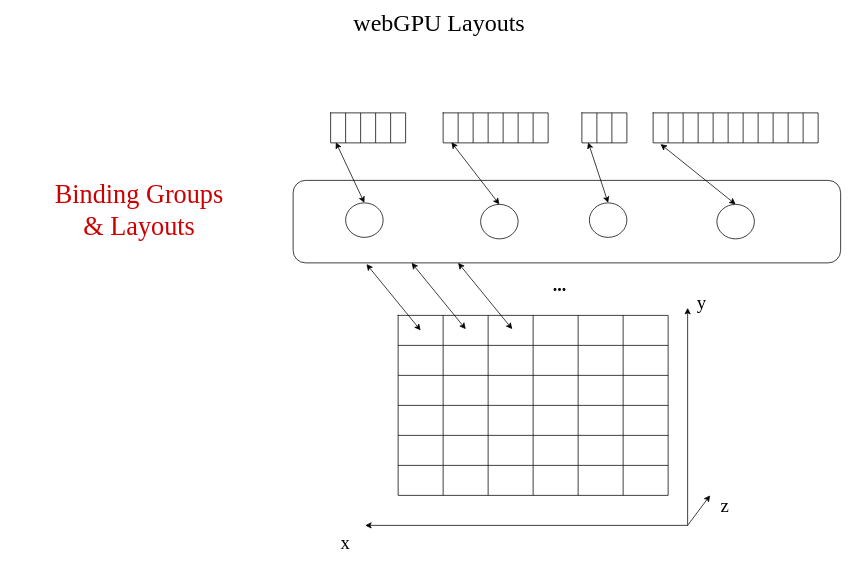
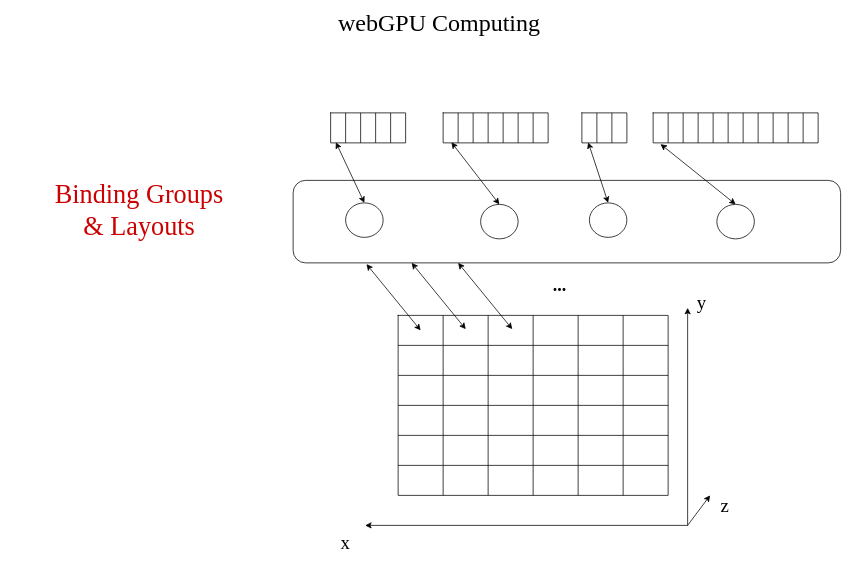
(439, 23) -> (439, 23)
